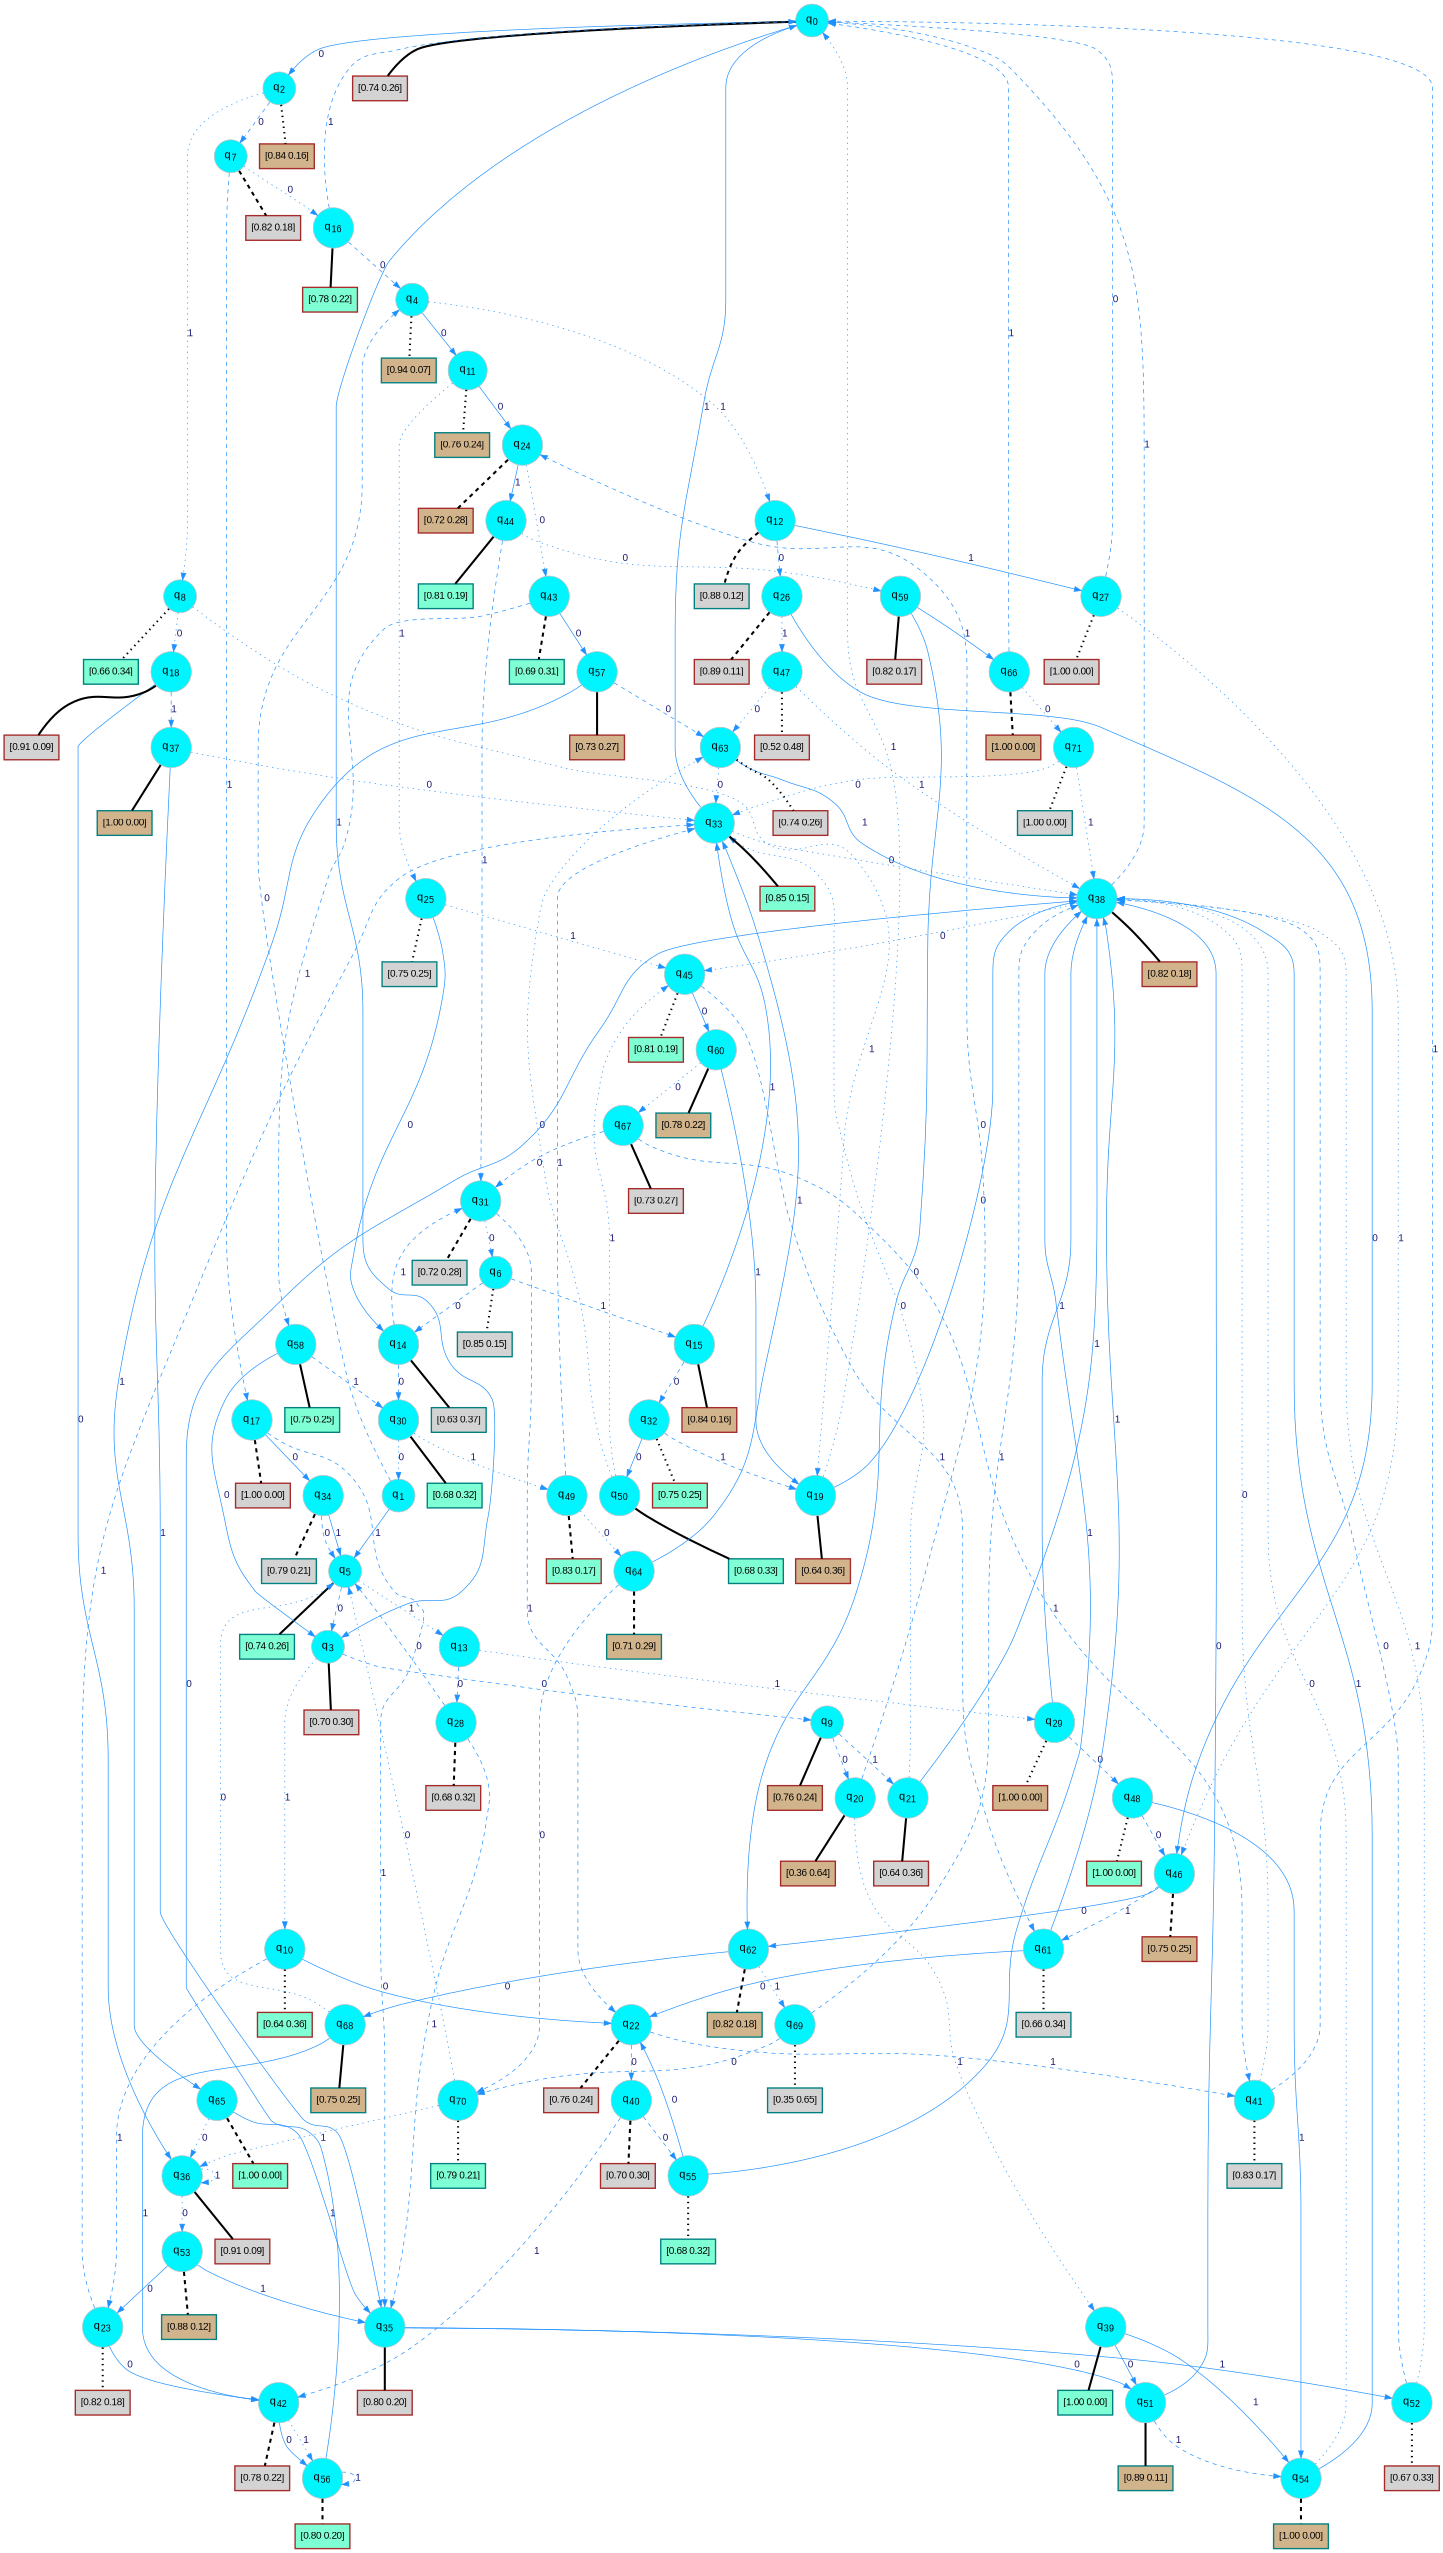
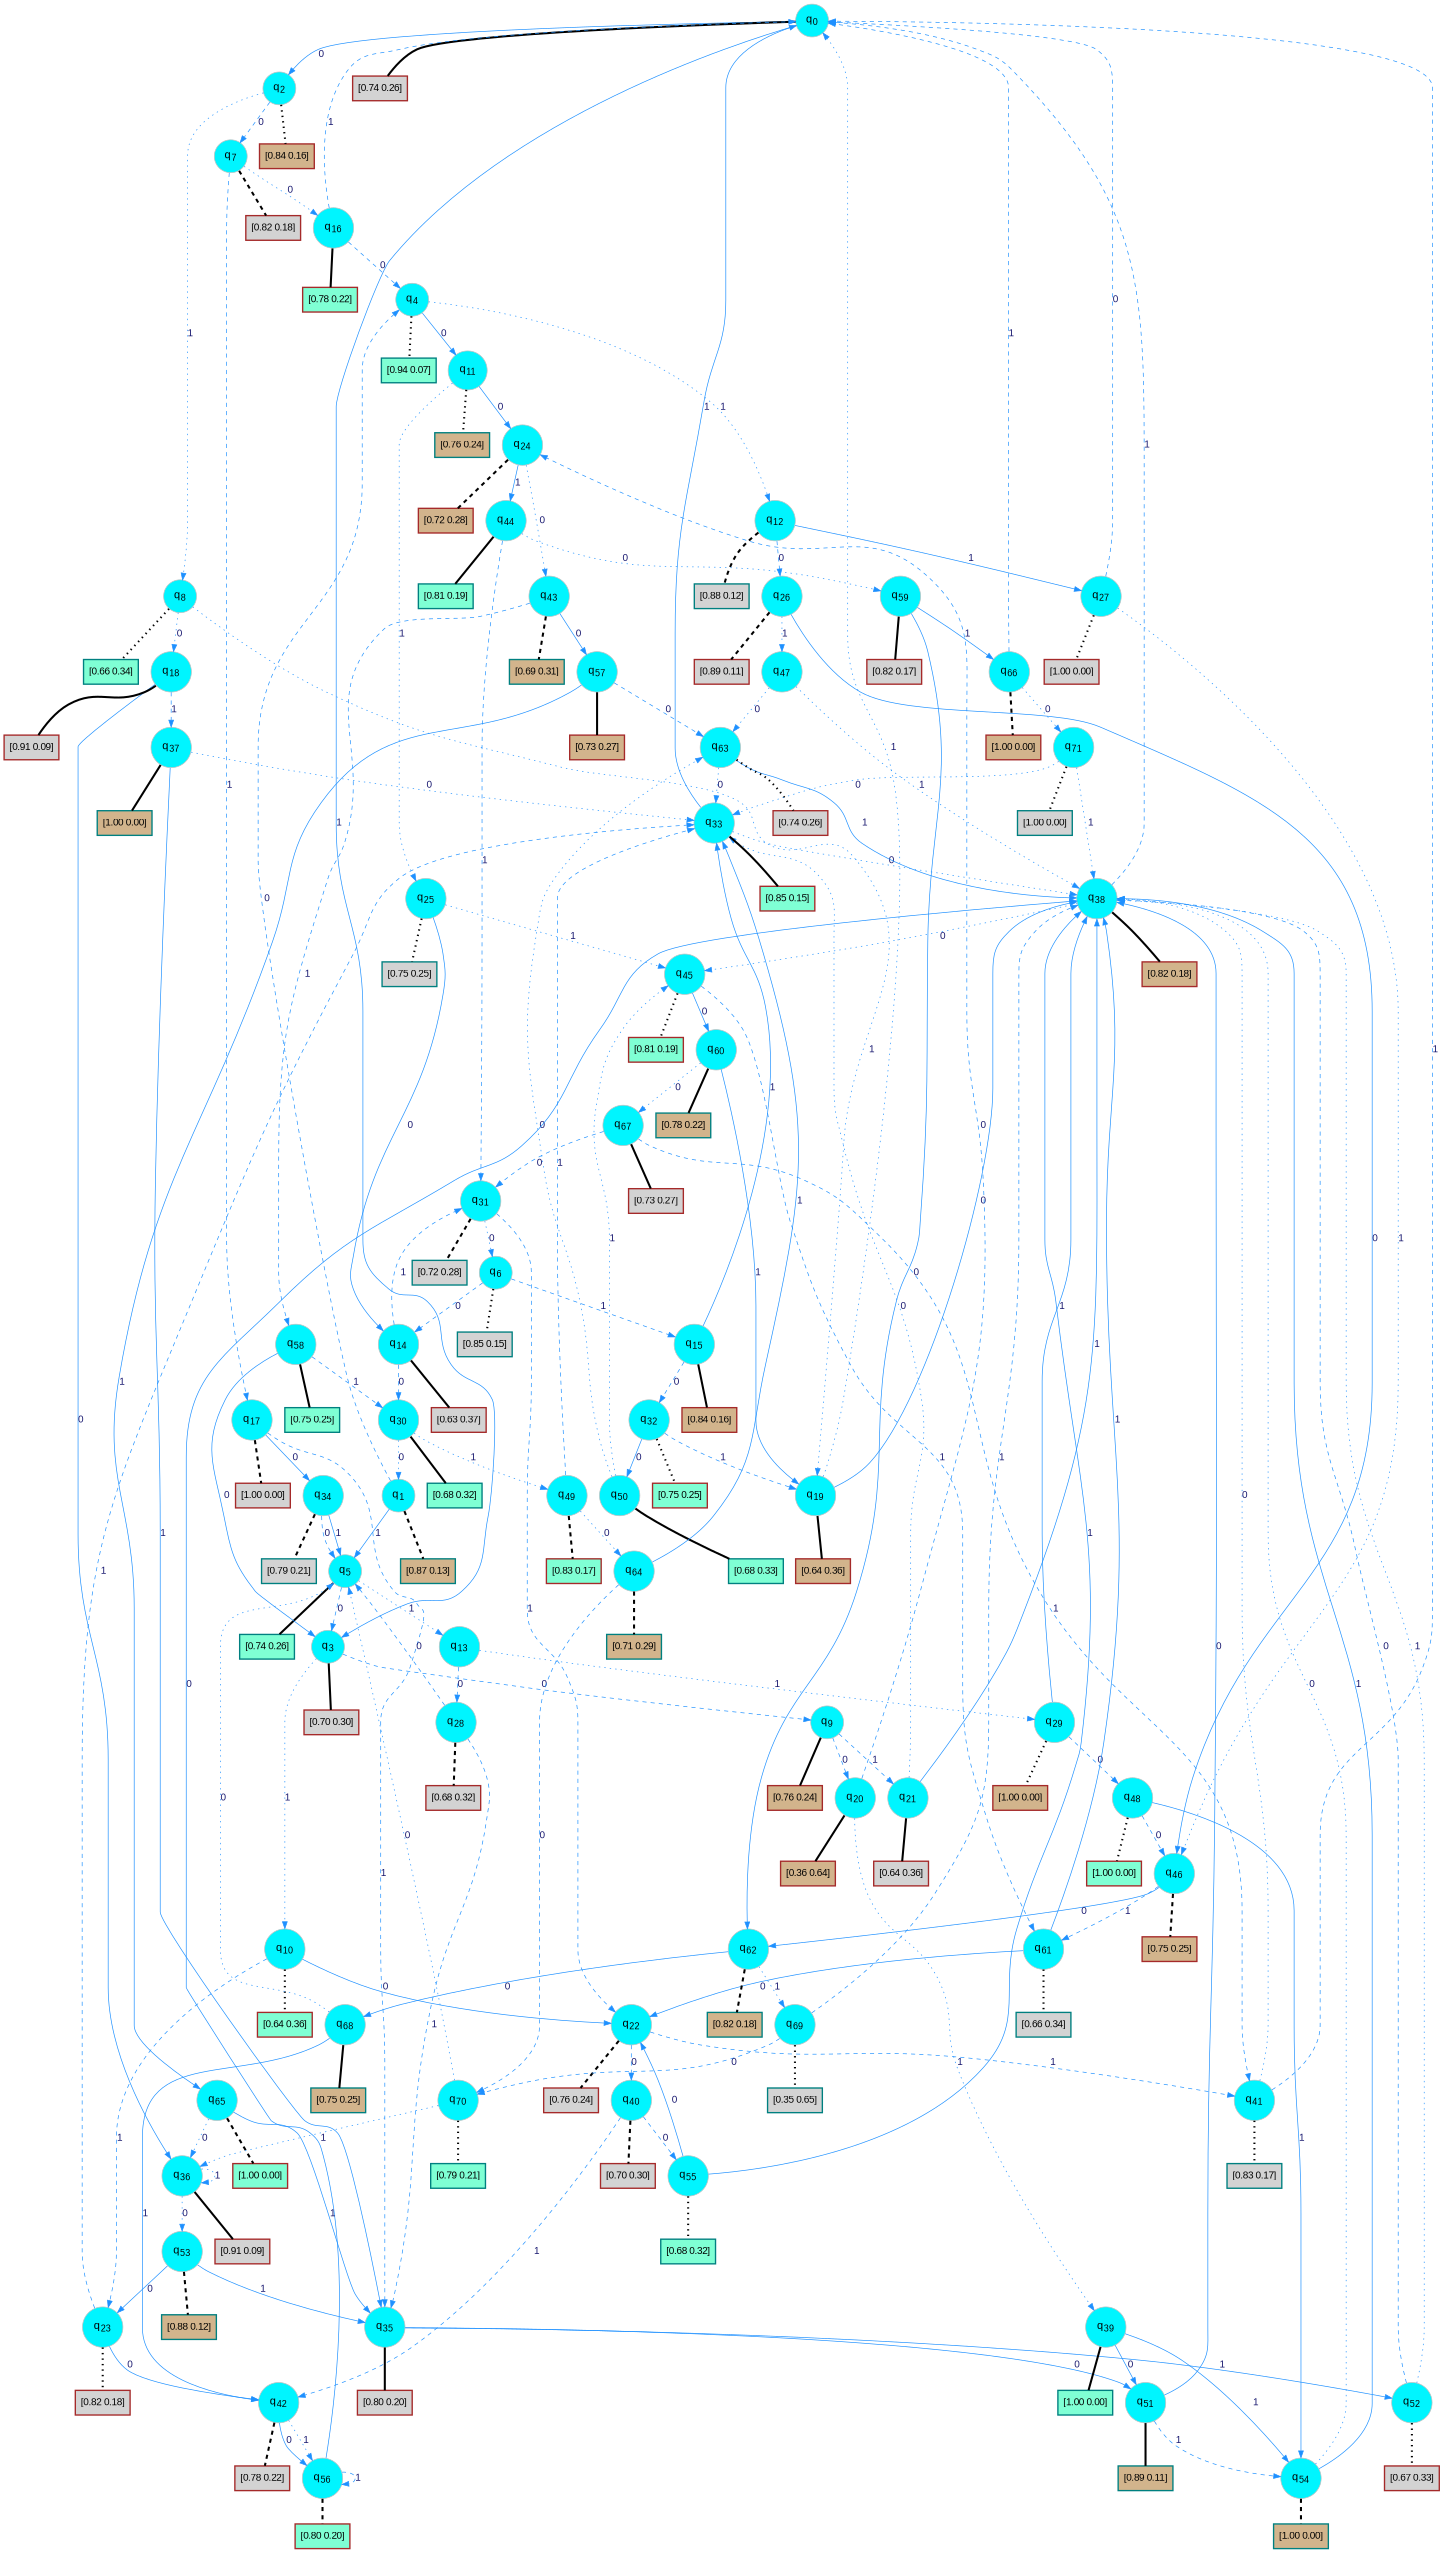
(409, 370) -> (409, 370)
(537, 672) -> (537, 672)
(782, 747) -> none
(459, 1420) -> (459, 1420)
none -> (428, 1571)
